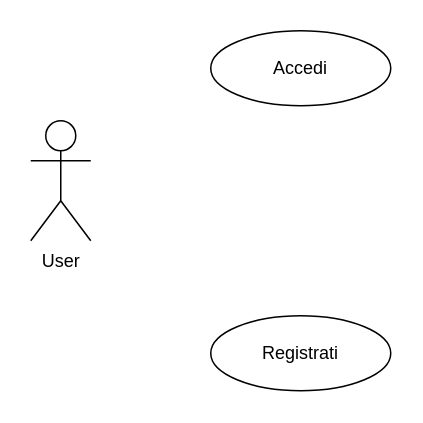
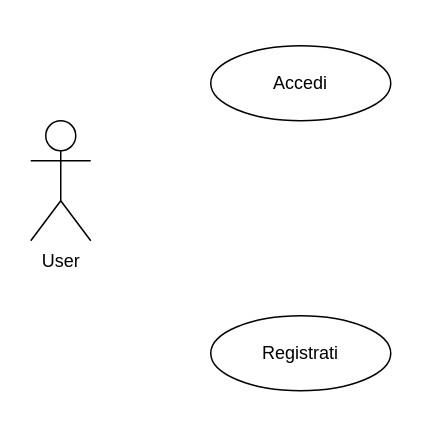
(301, 68) -> (301, 83)
